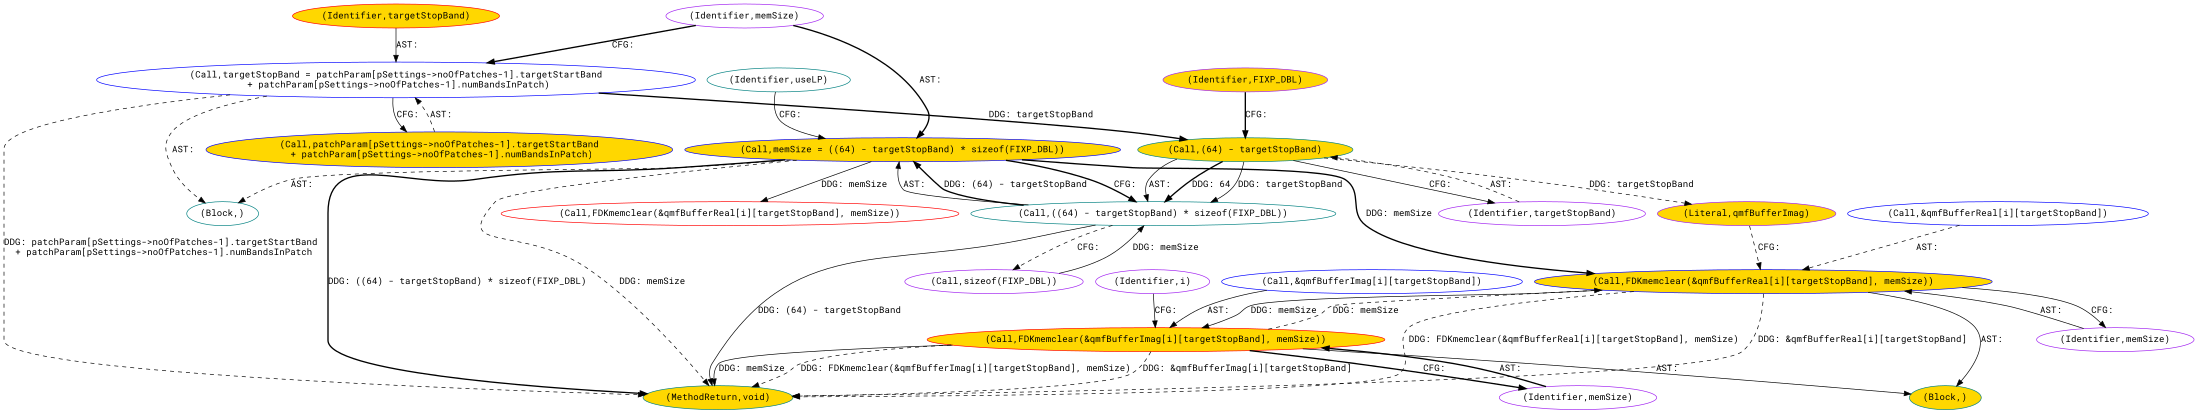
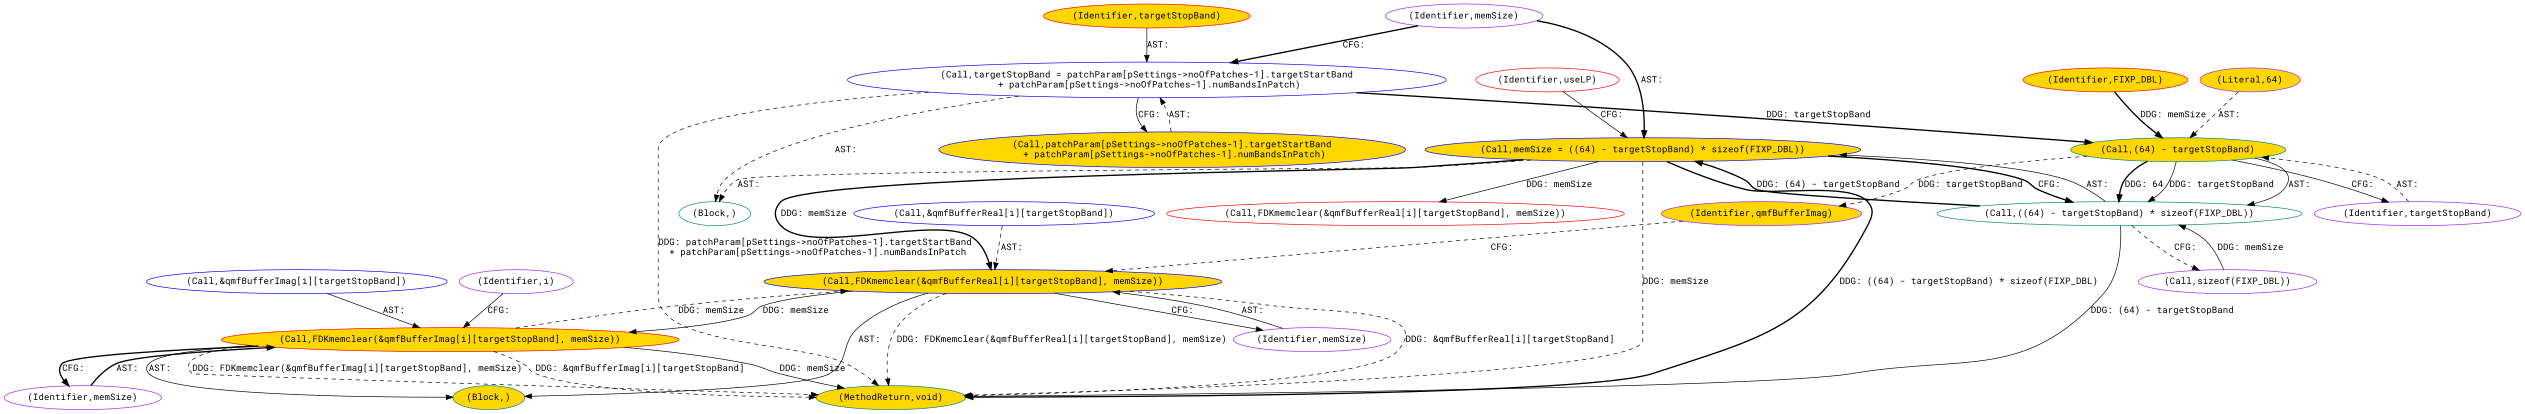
(779, 80) -> (1548, 80)
(1245, 80) -> (2106, 80)
none -> (2250, 80)
(1259, 115) -> (2174, 115)
(1747, 214) -> (1762, 214)
